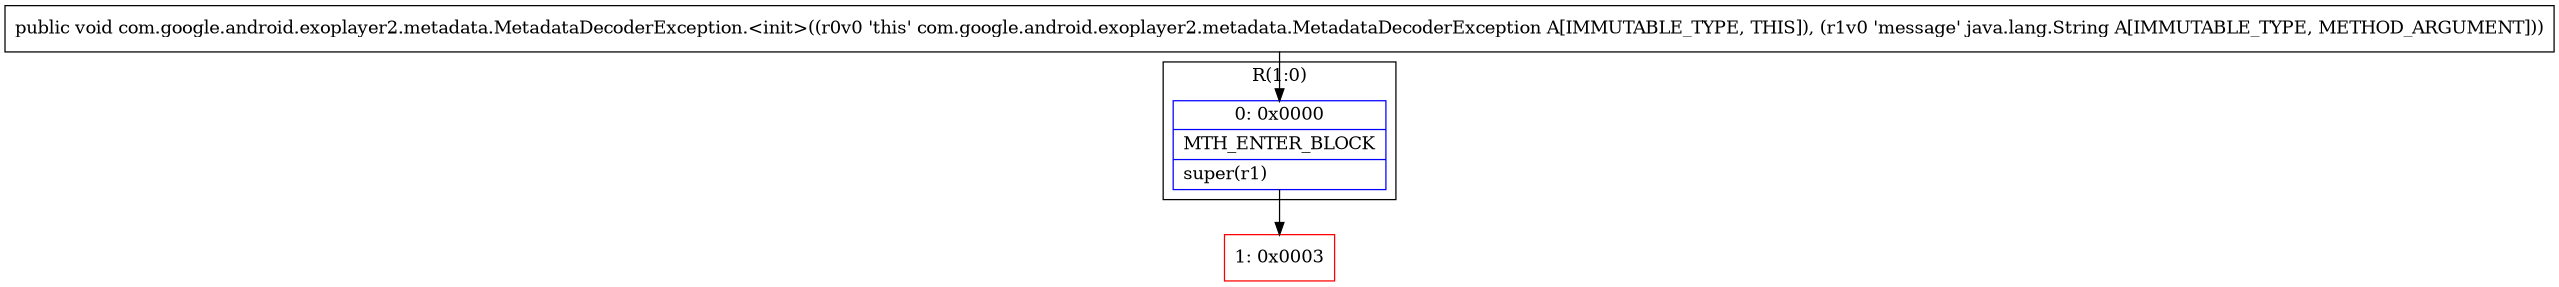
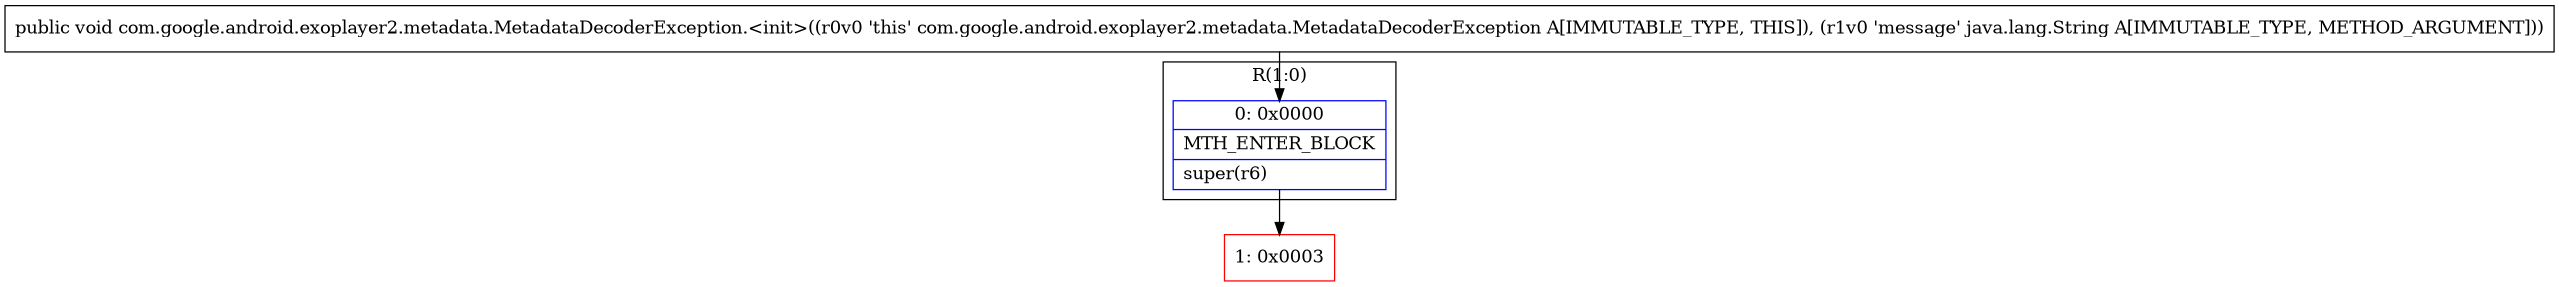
(1225, 174) -> (1225, 174)
